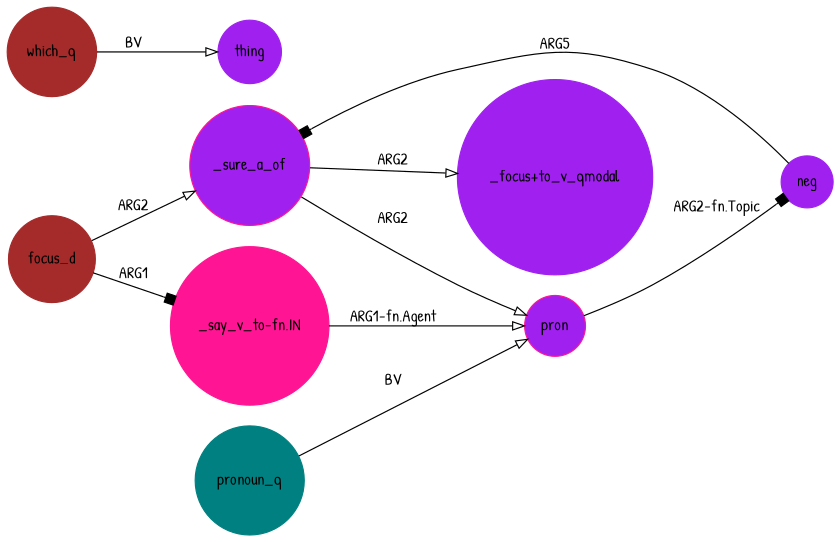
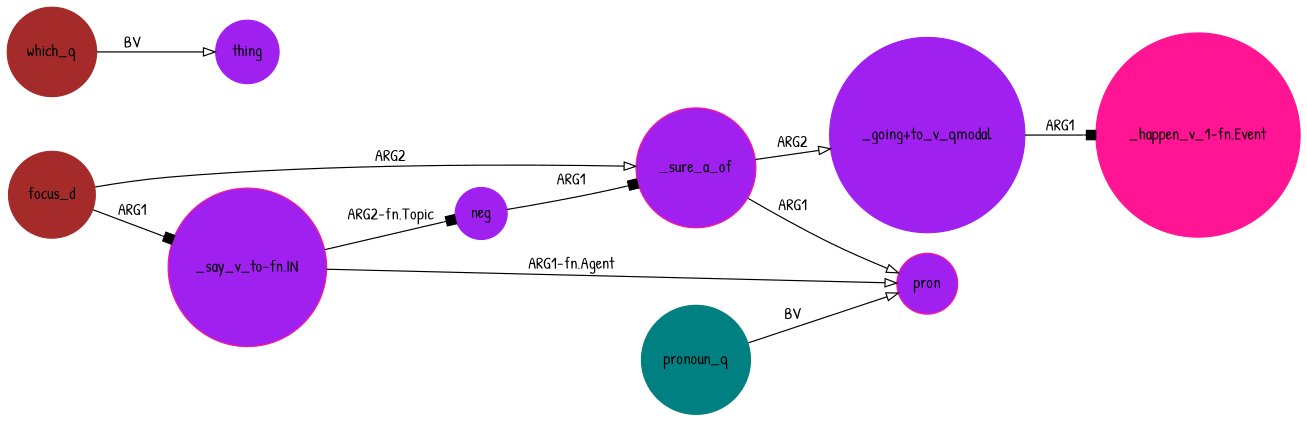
(555, 44) -> (571, 180)
none -> (1198, 135)
(555, 177) -> (927, 135)
(393, 219) -> (793, 206)
(684, 267) -> (384, 236)
(250, 326) -> (247, 267)
